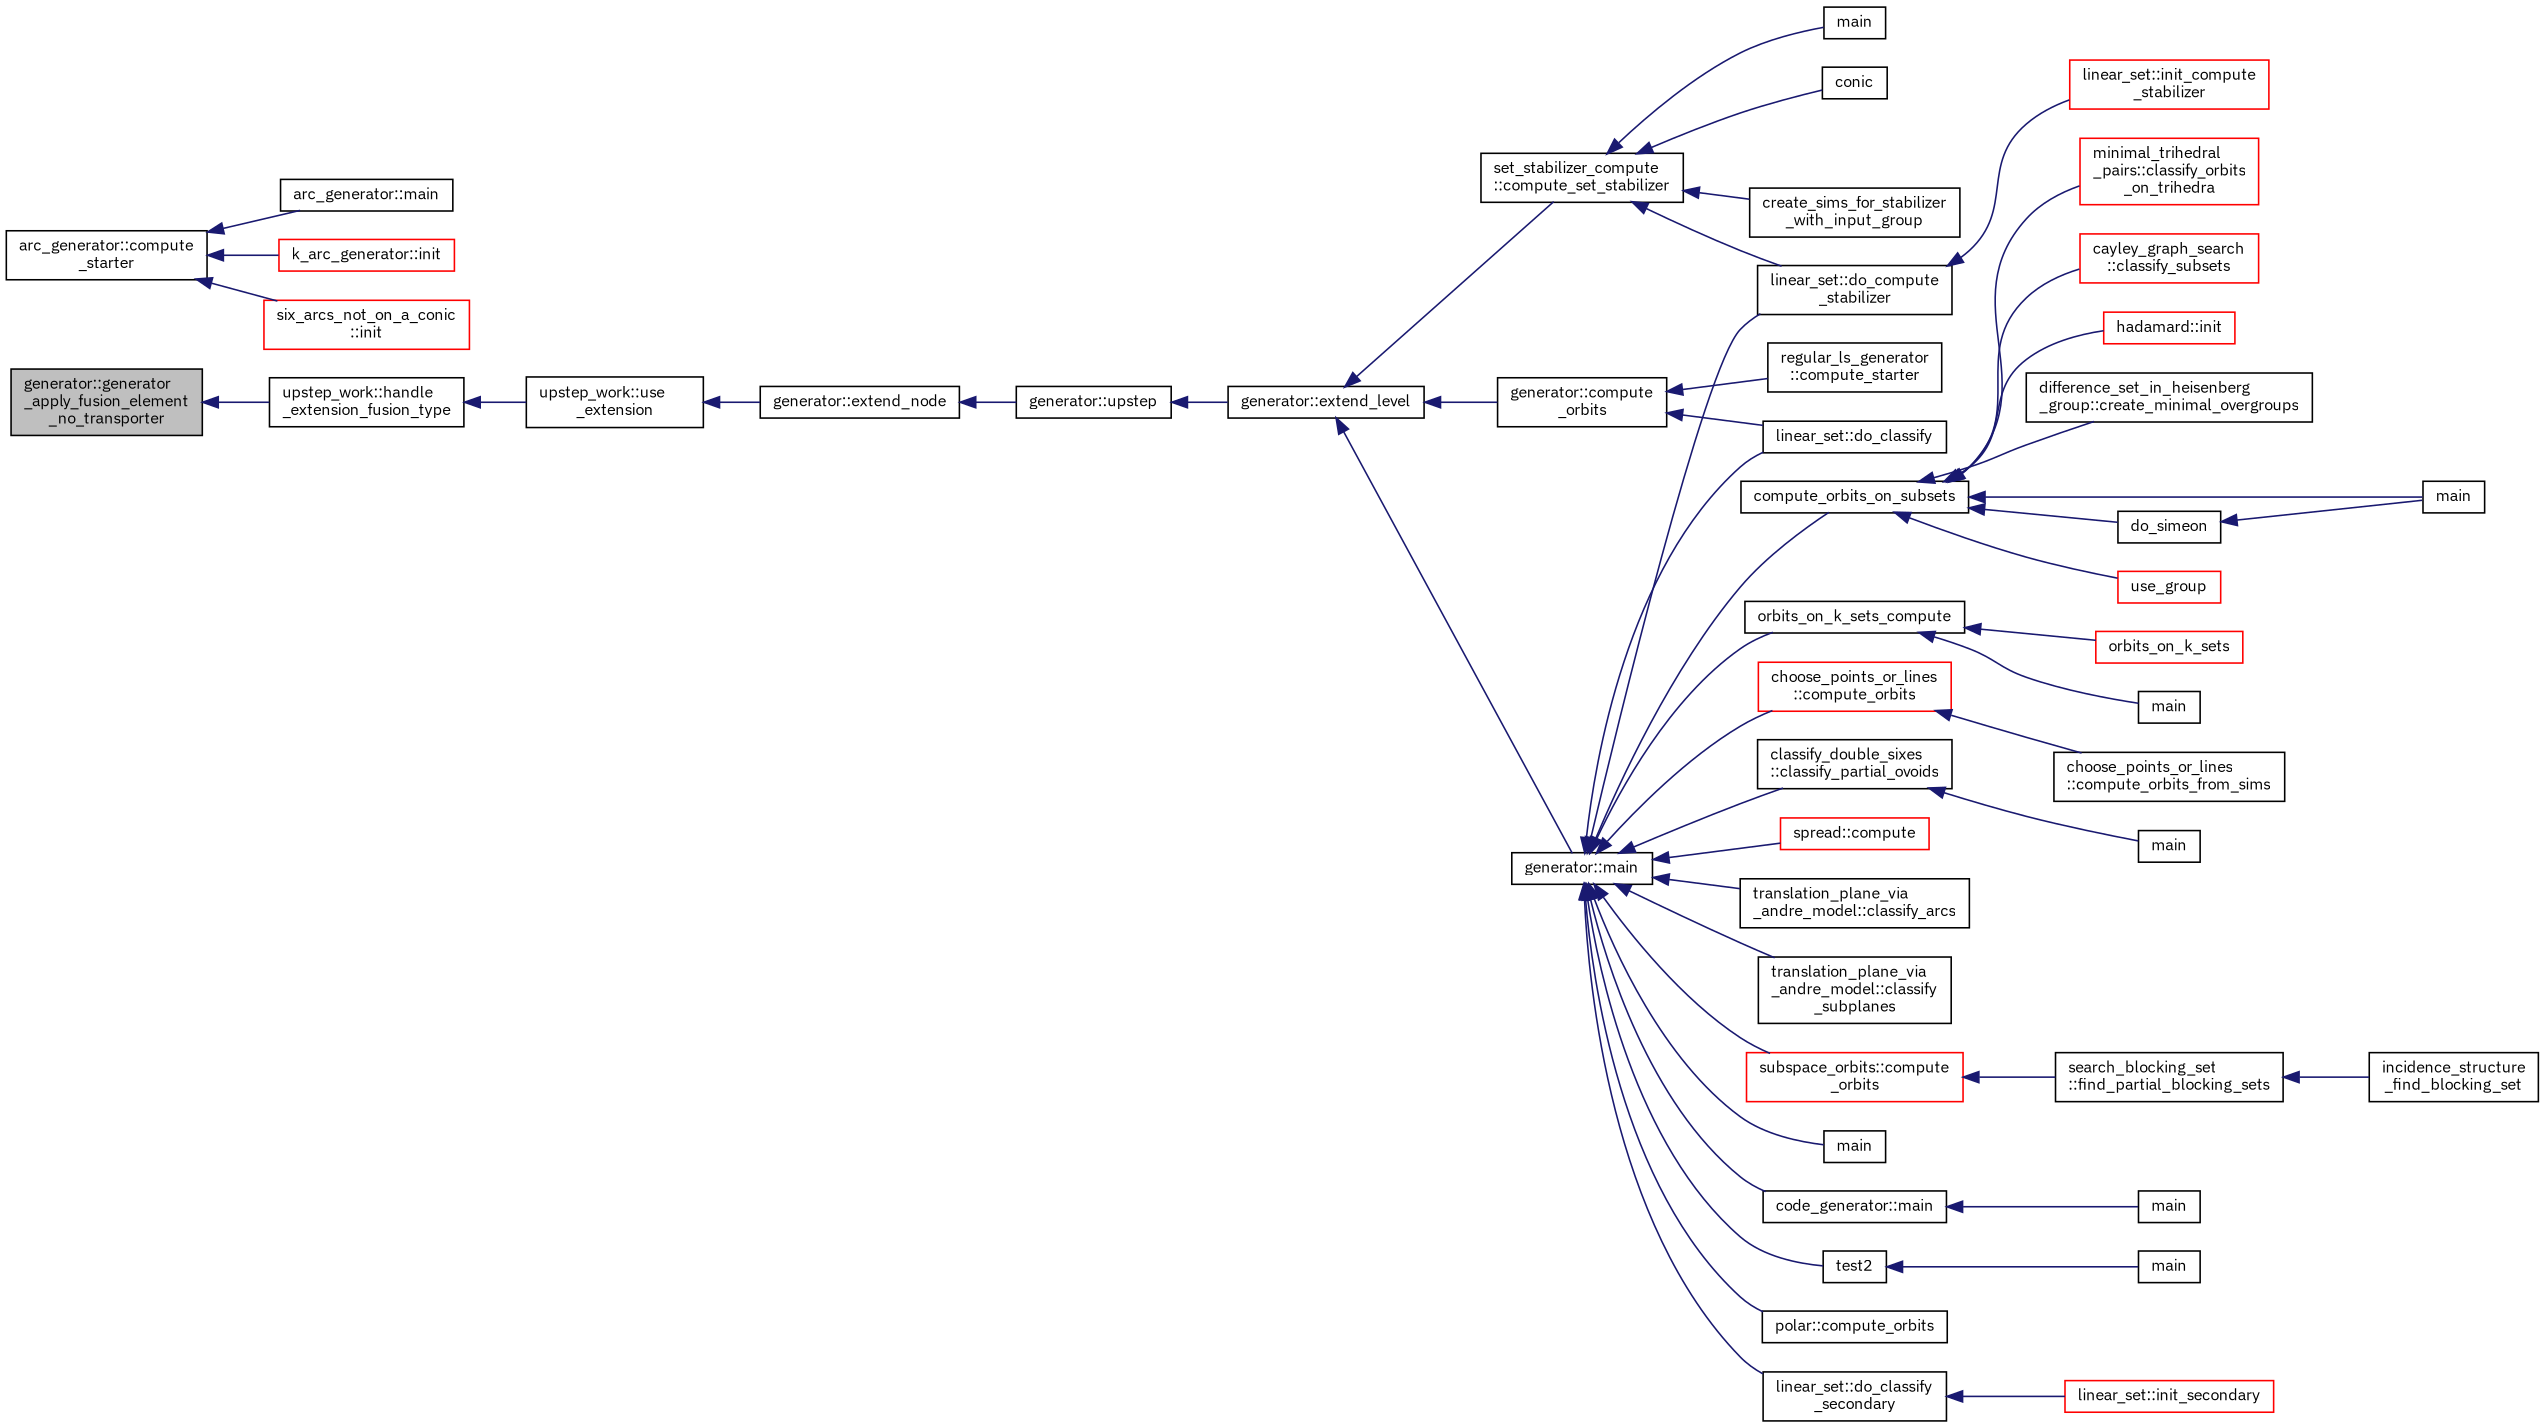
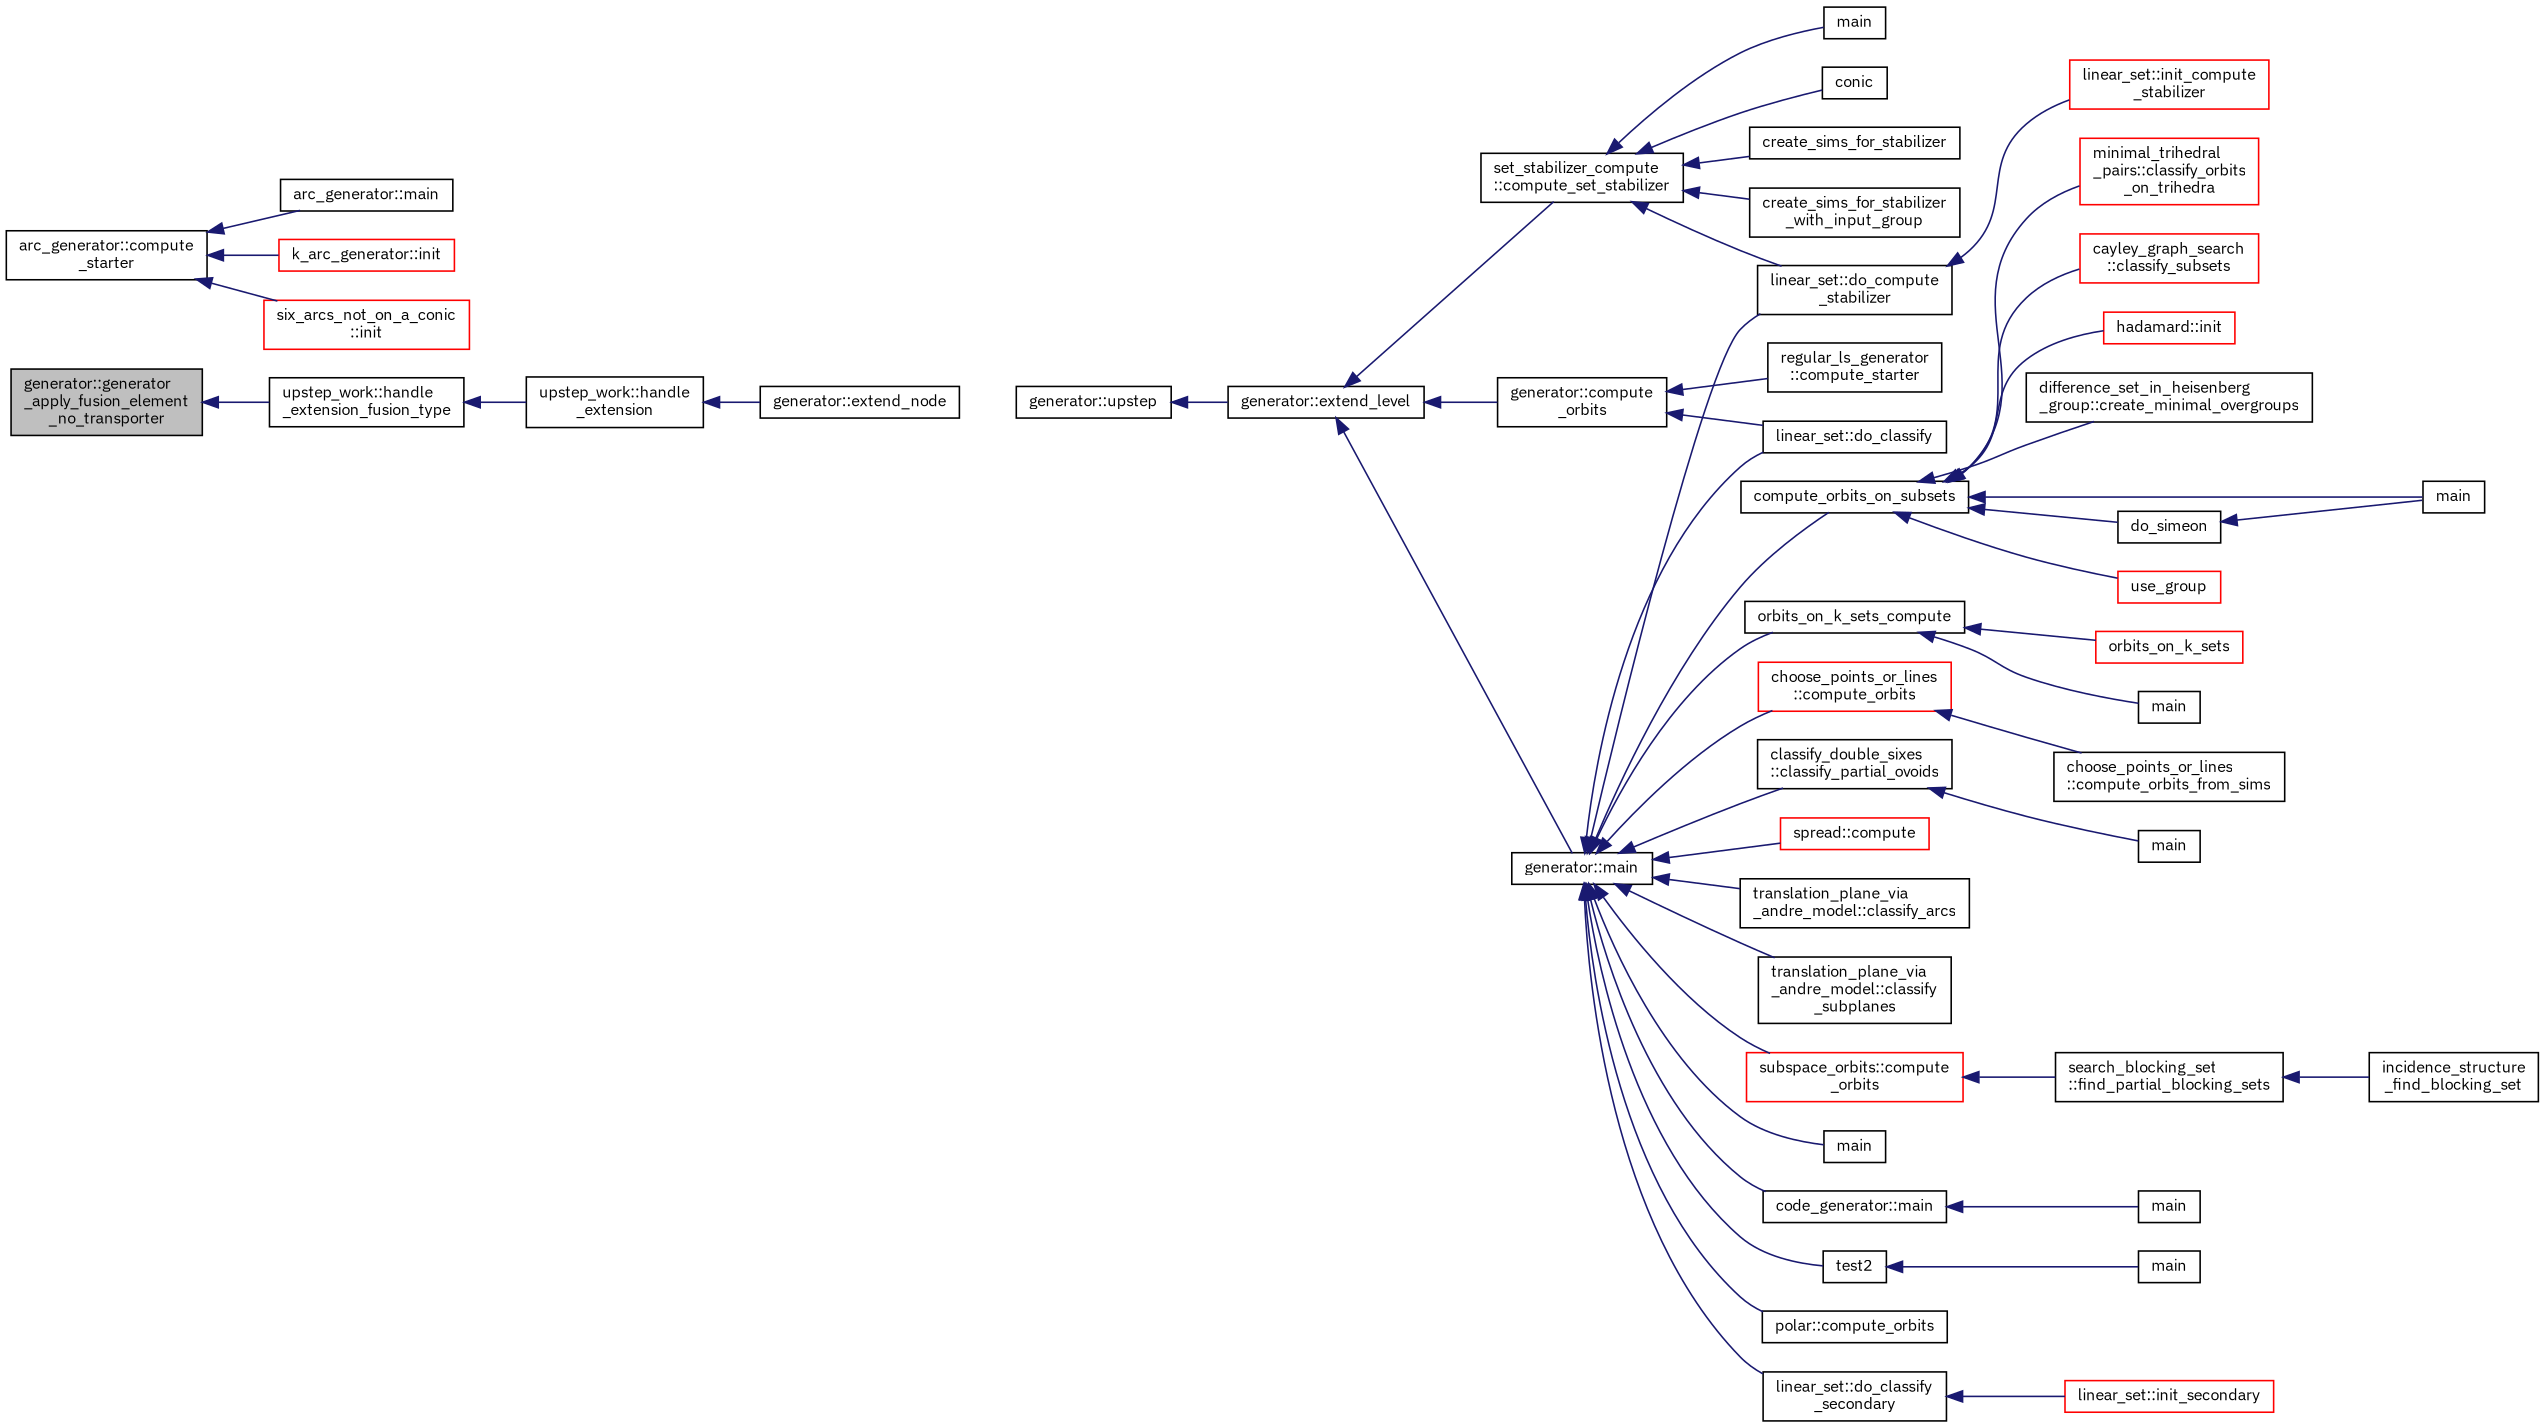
none -> (1855, 143)
(615, 402) -> (615, 402)
(996, 402) -> none
